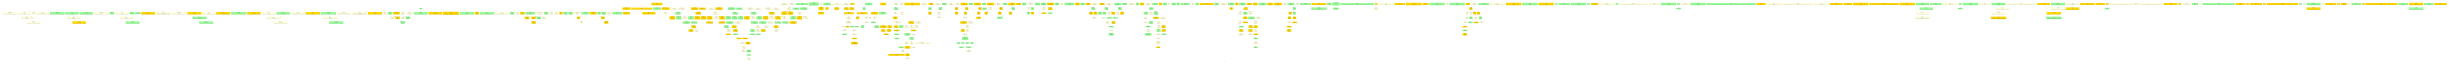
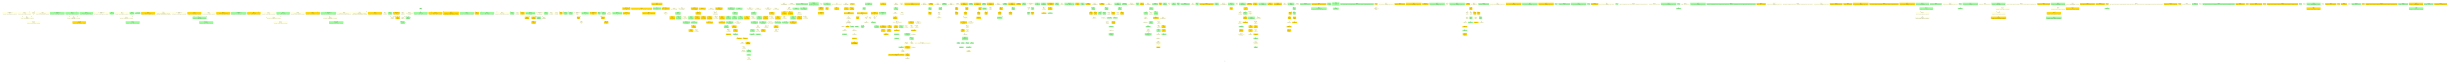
(1237, 4) -> (1237, 4)
